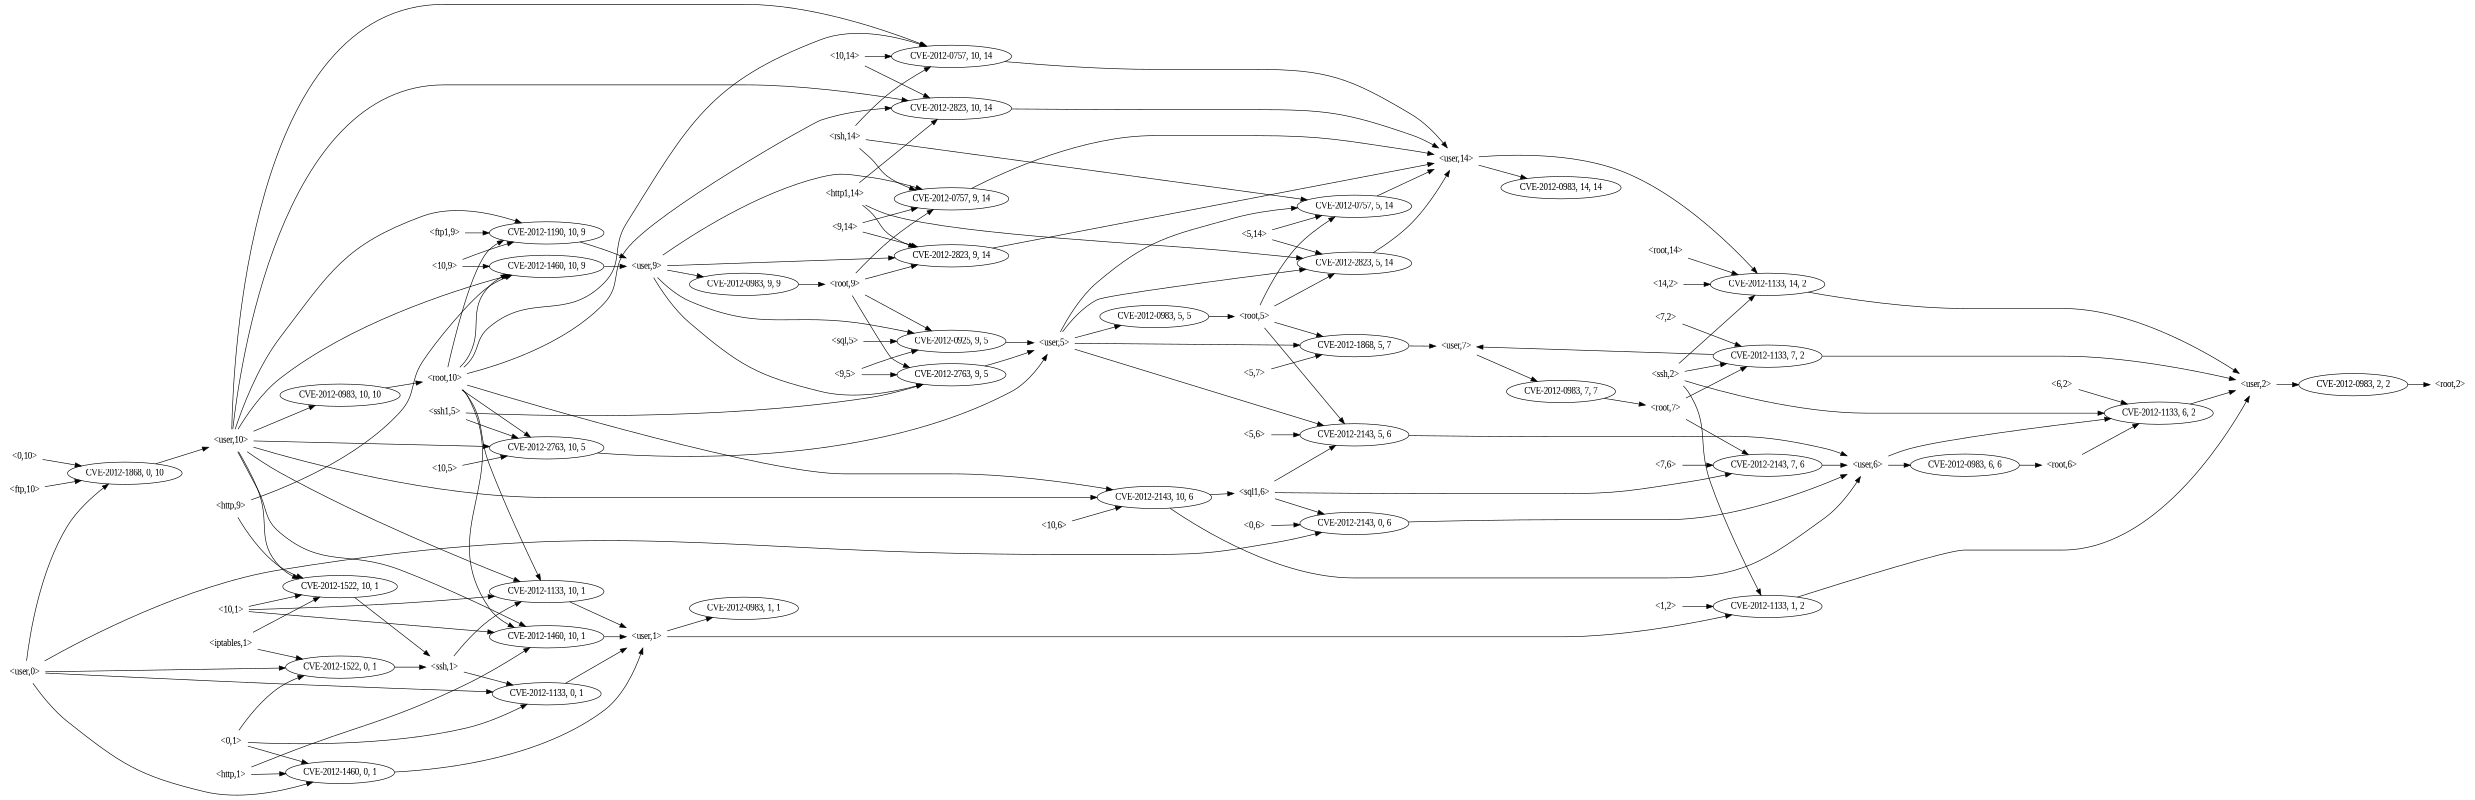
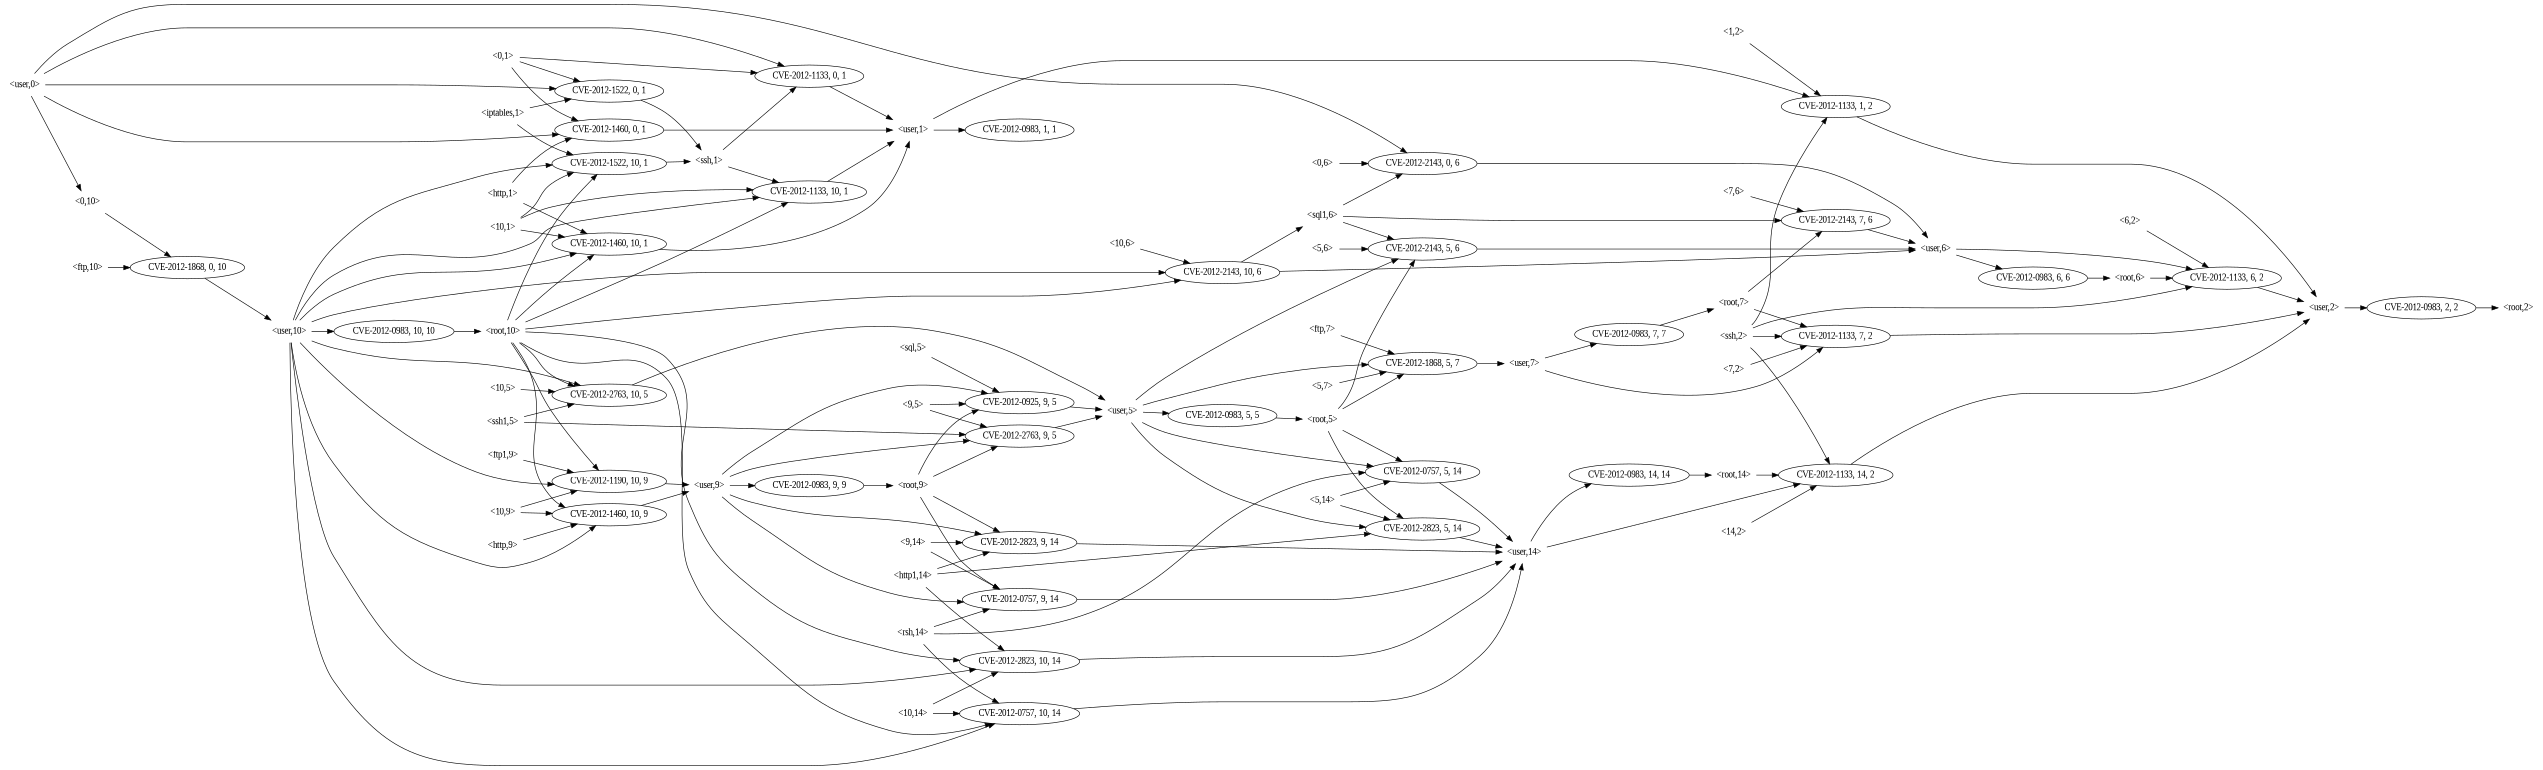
none -> (1323, 330)
(1598, 351) -> (1685, 395)
none -> (1697, 475)
(263, 551) -> (542, 244)
(49, 566) -> (55, 141)
